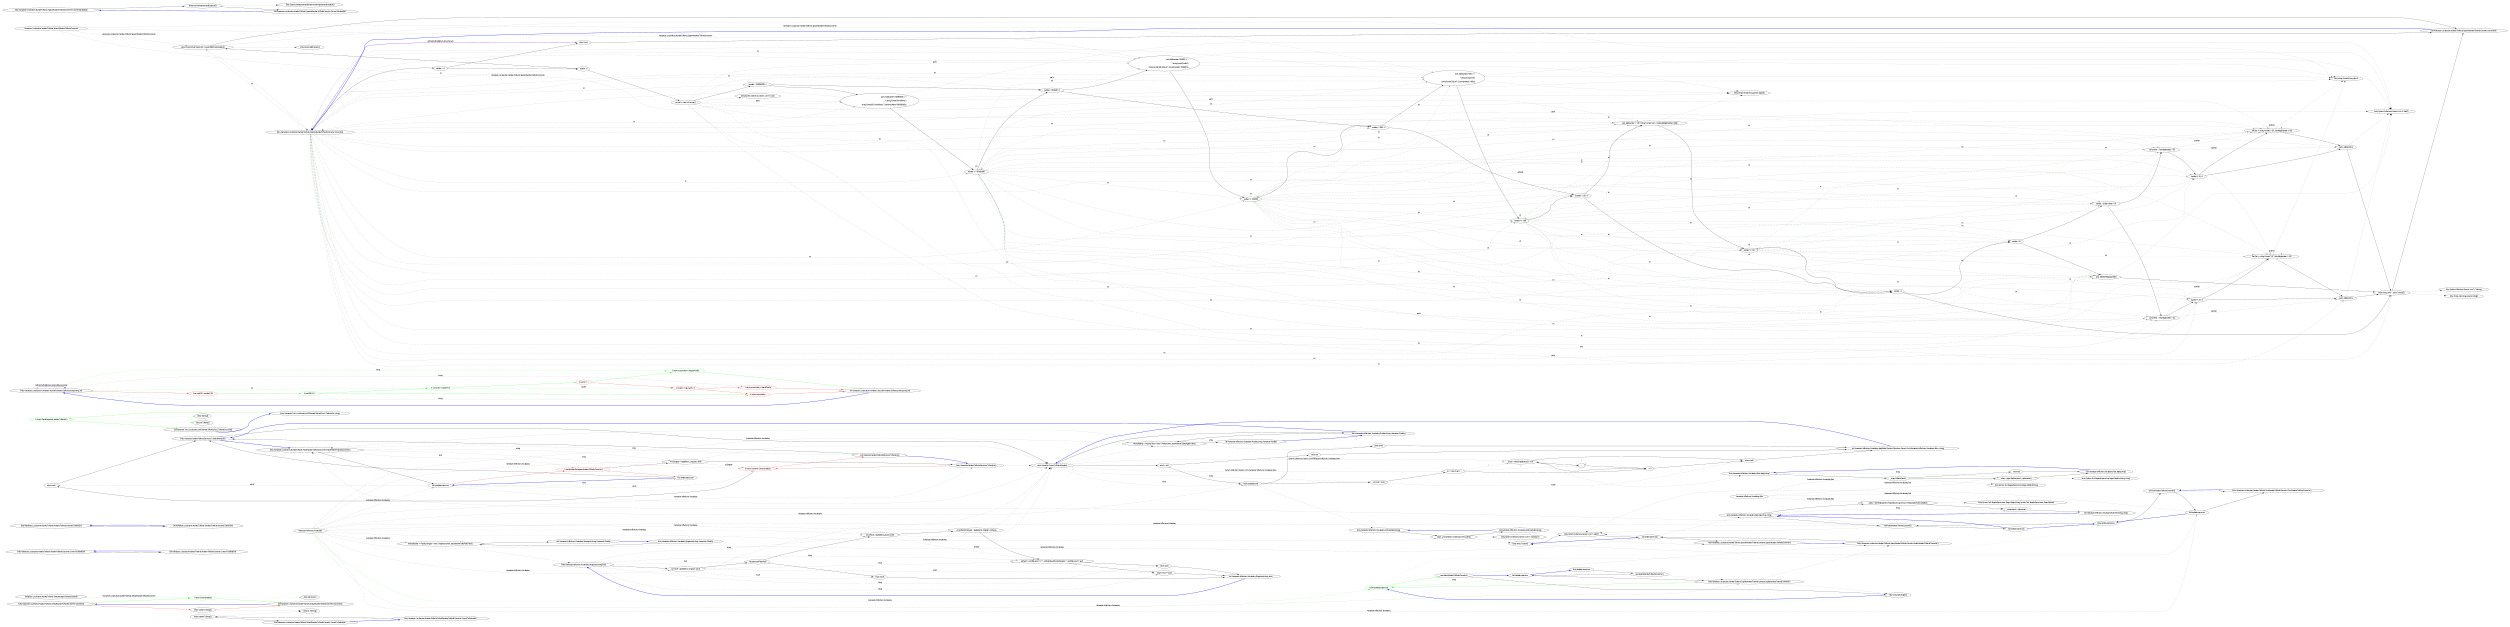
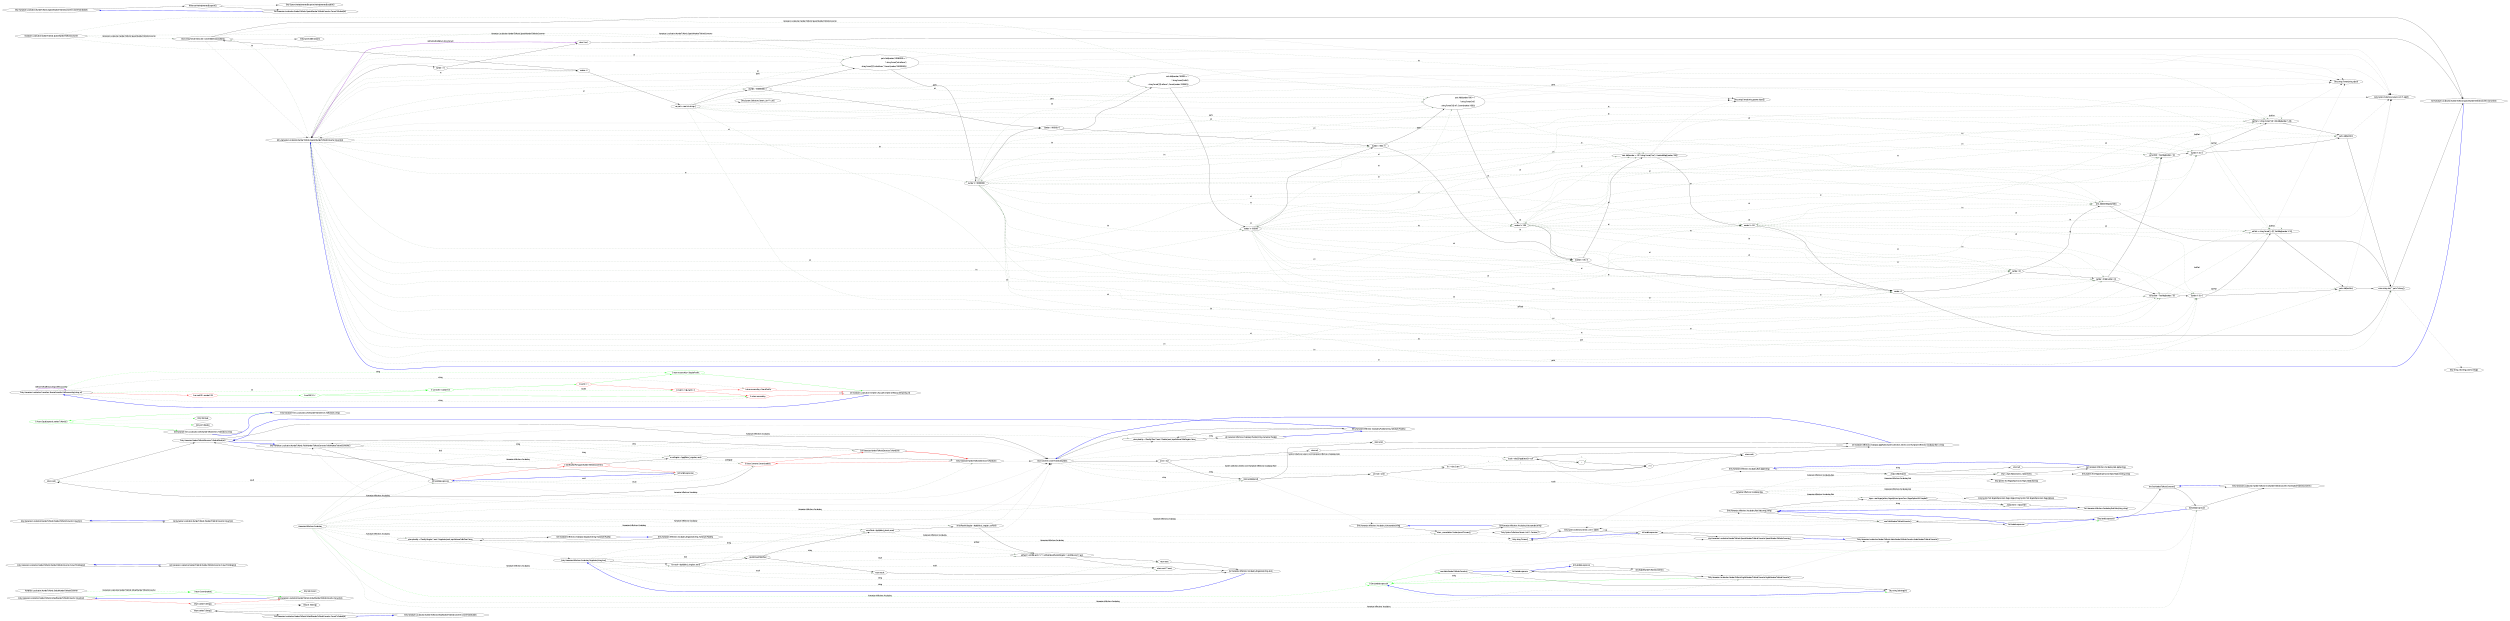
(2464, 289) -> none
(936, 458) -> (936, 454)
